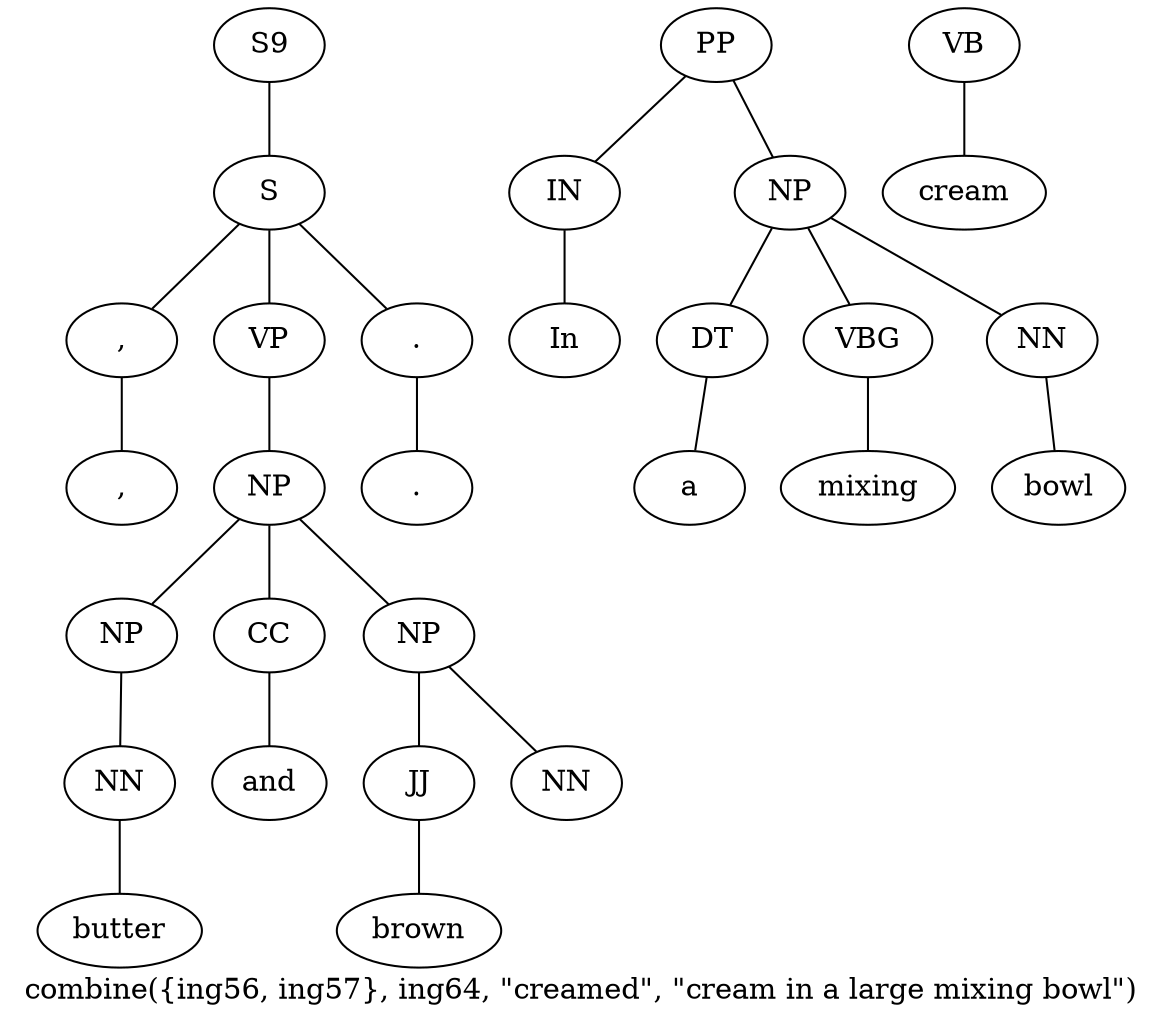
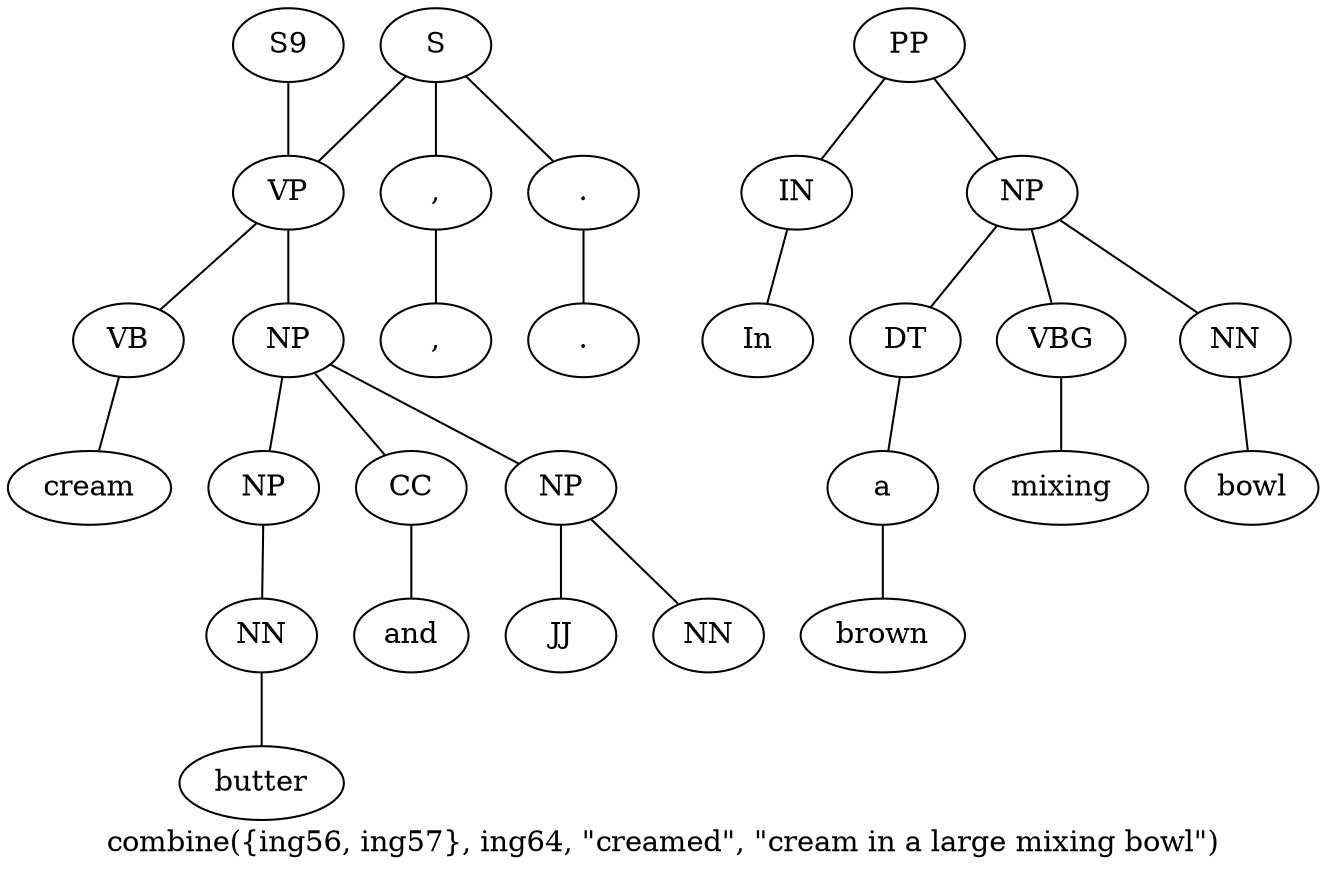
(269, 119) -> (288, 119)
none -> (208, 267)
(419, 857) -> (883, 562)
